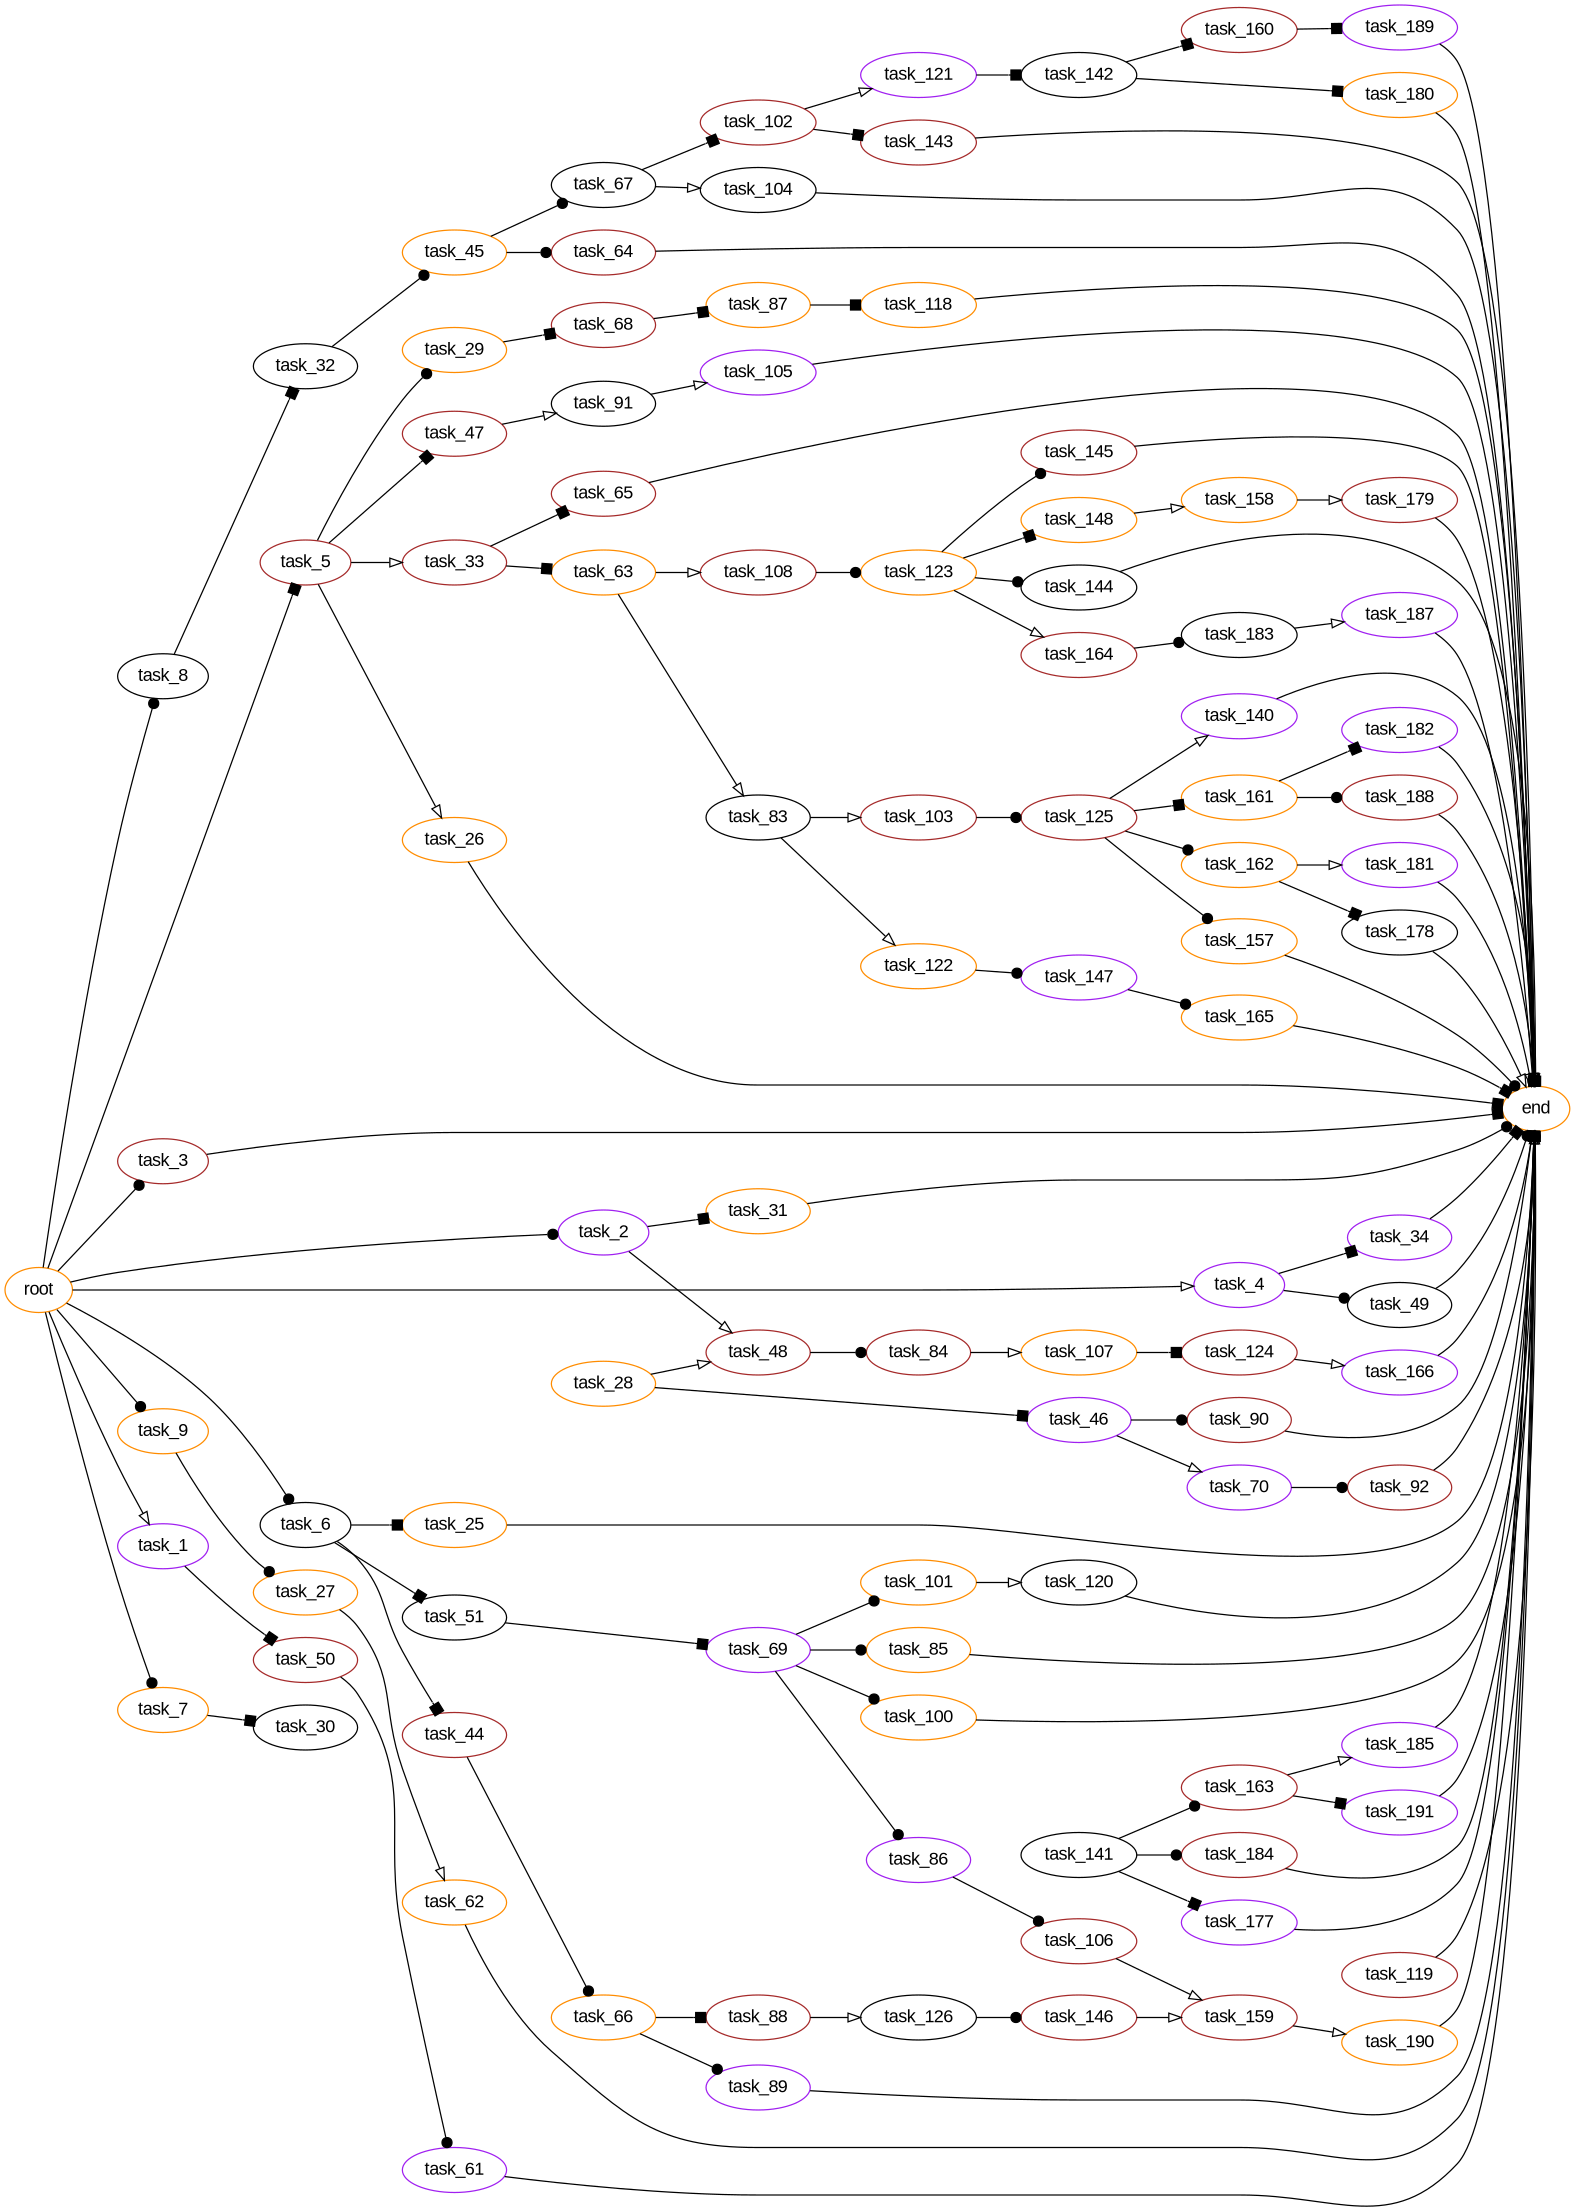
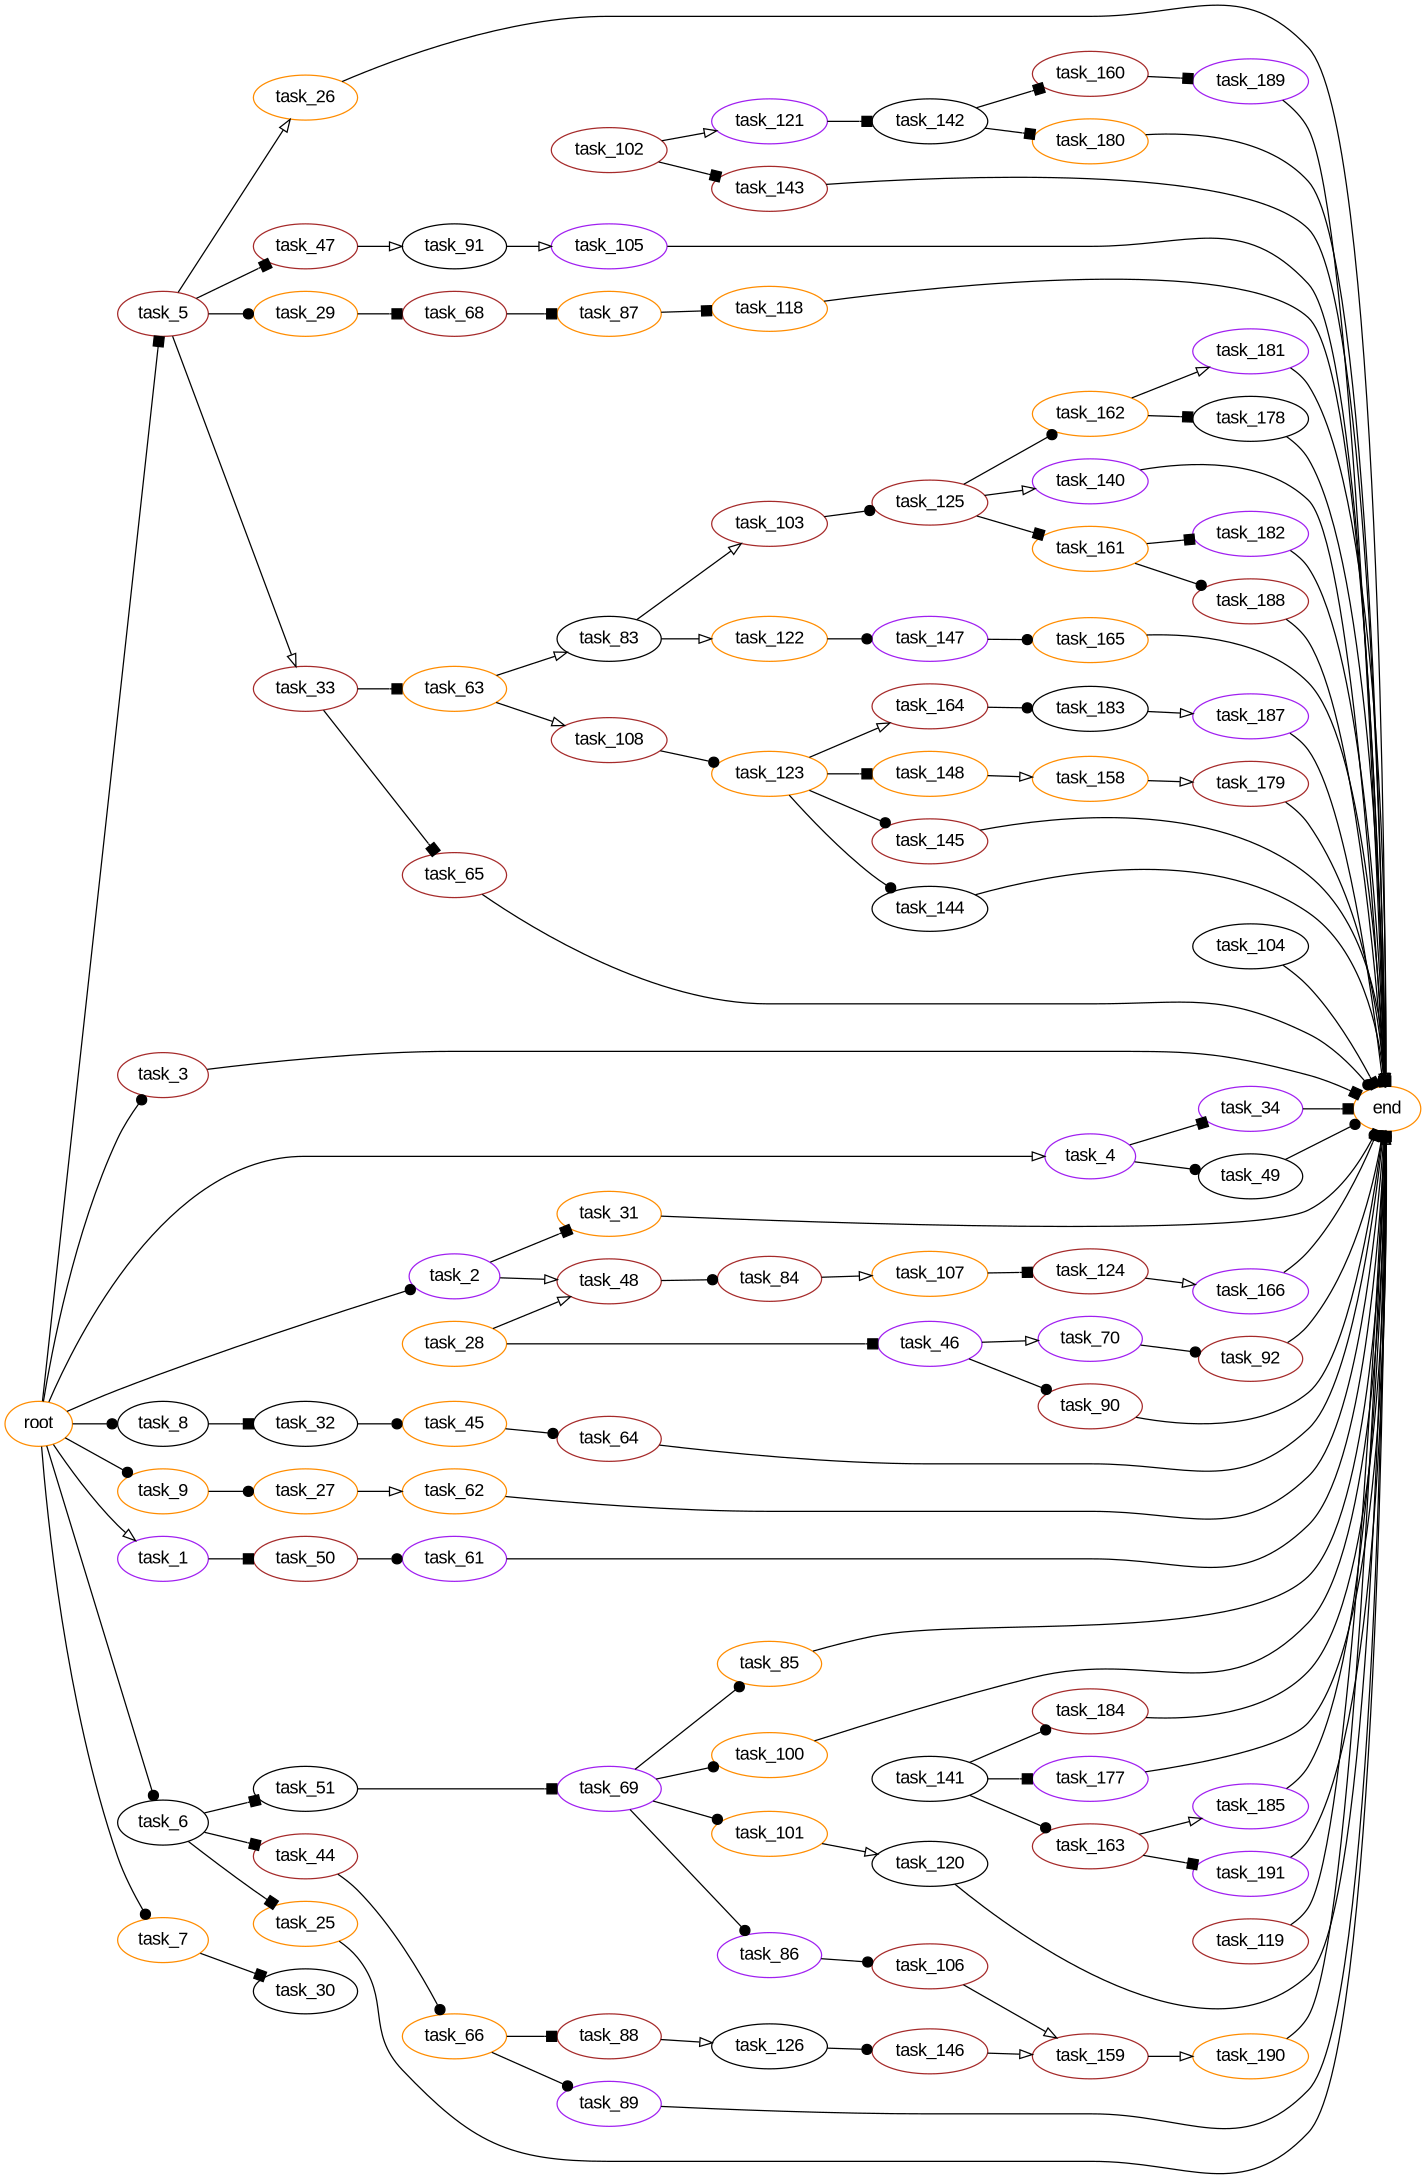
(603, 185) -> none
(1239, 941) -> none
